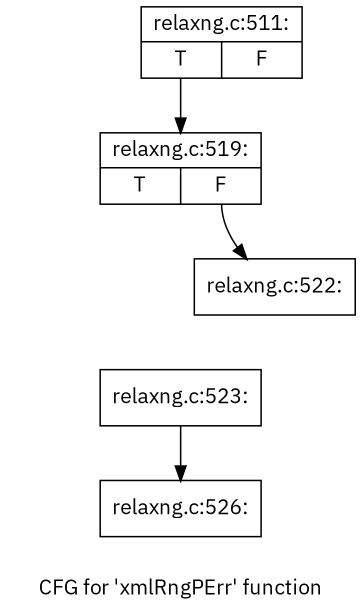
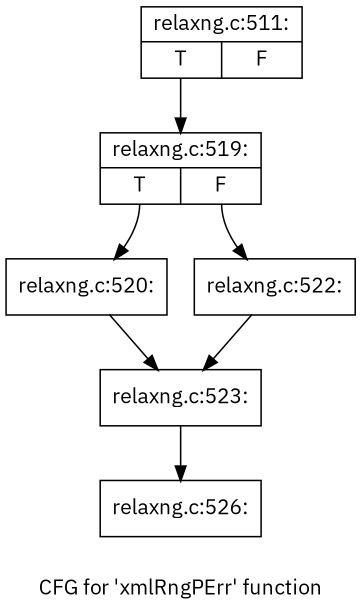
none -> (87, 287)
none -> (233, 337)
